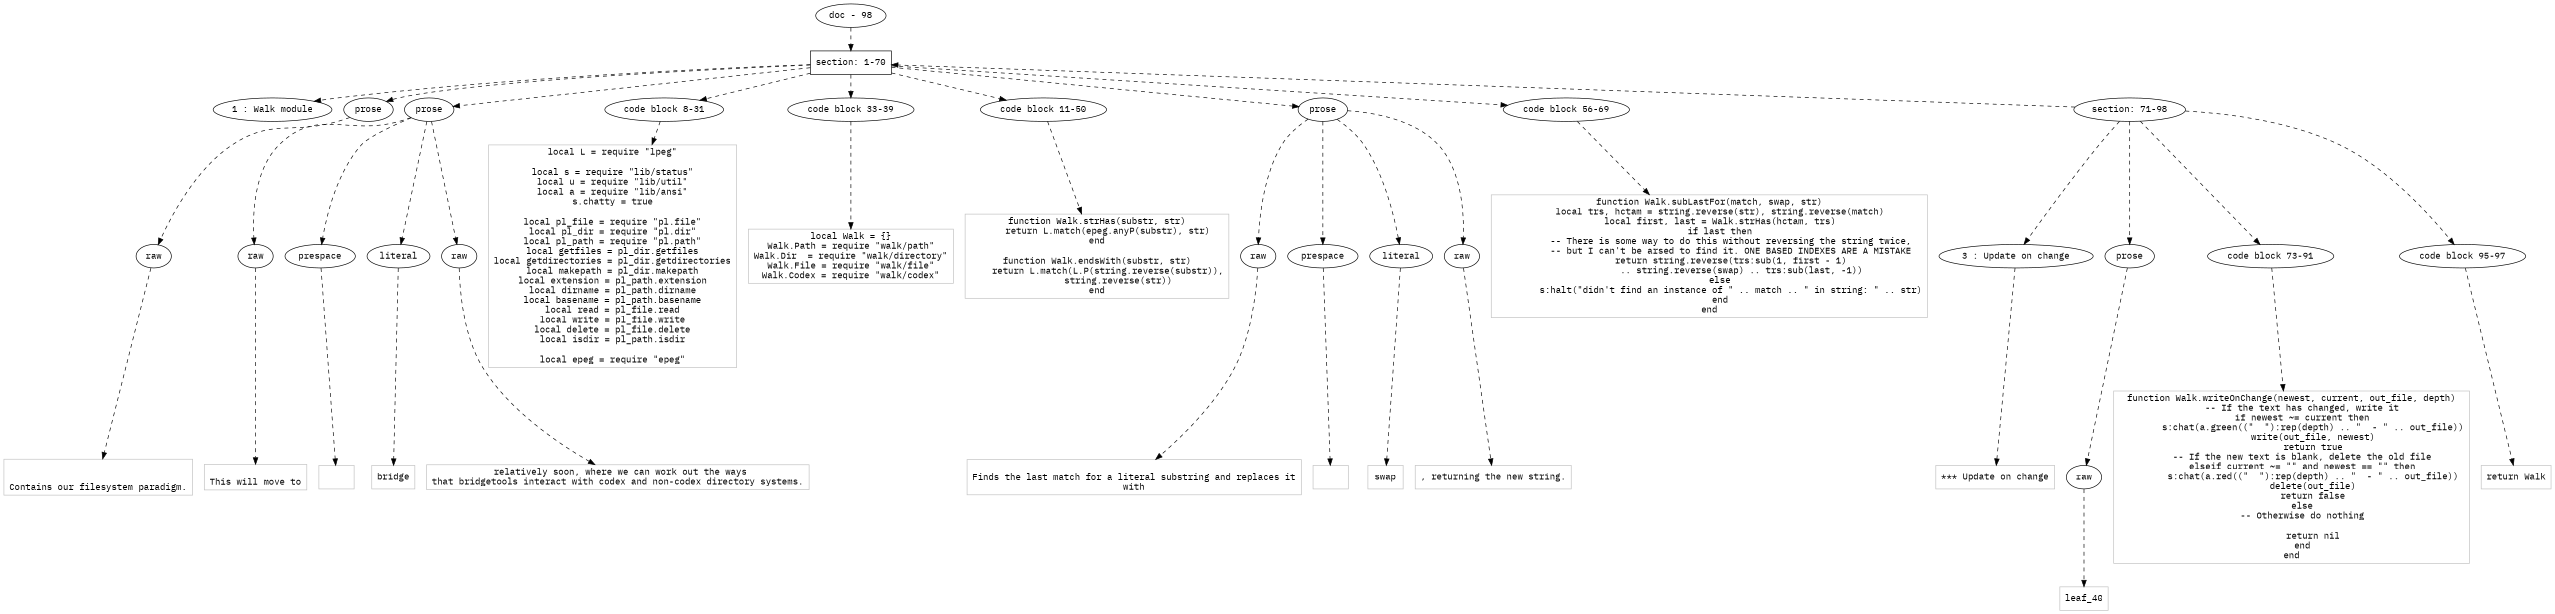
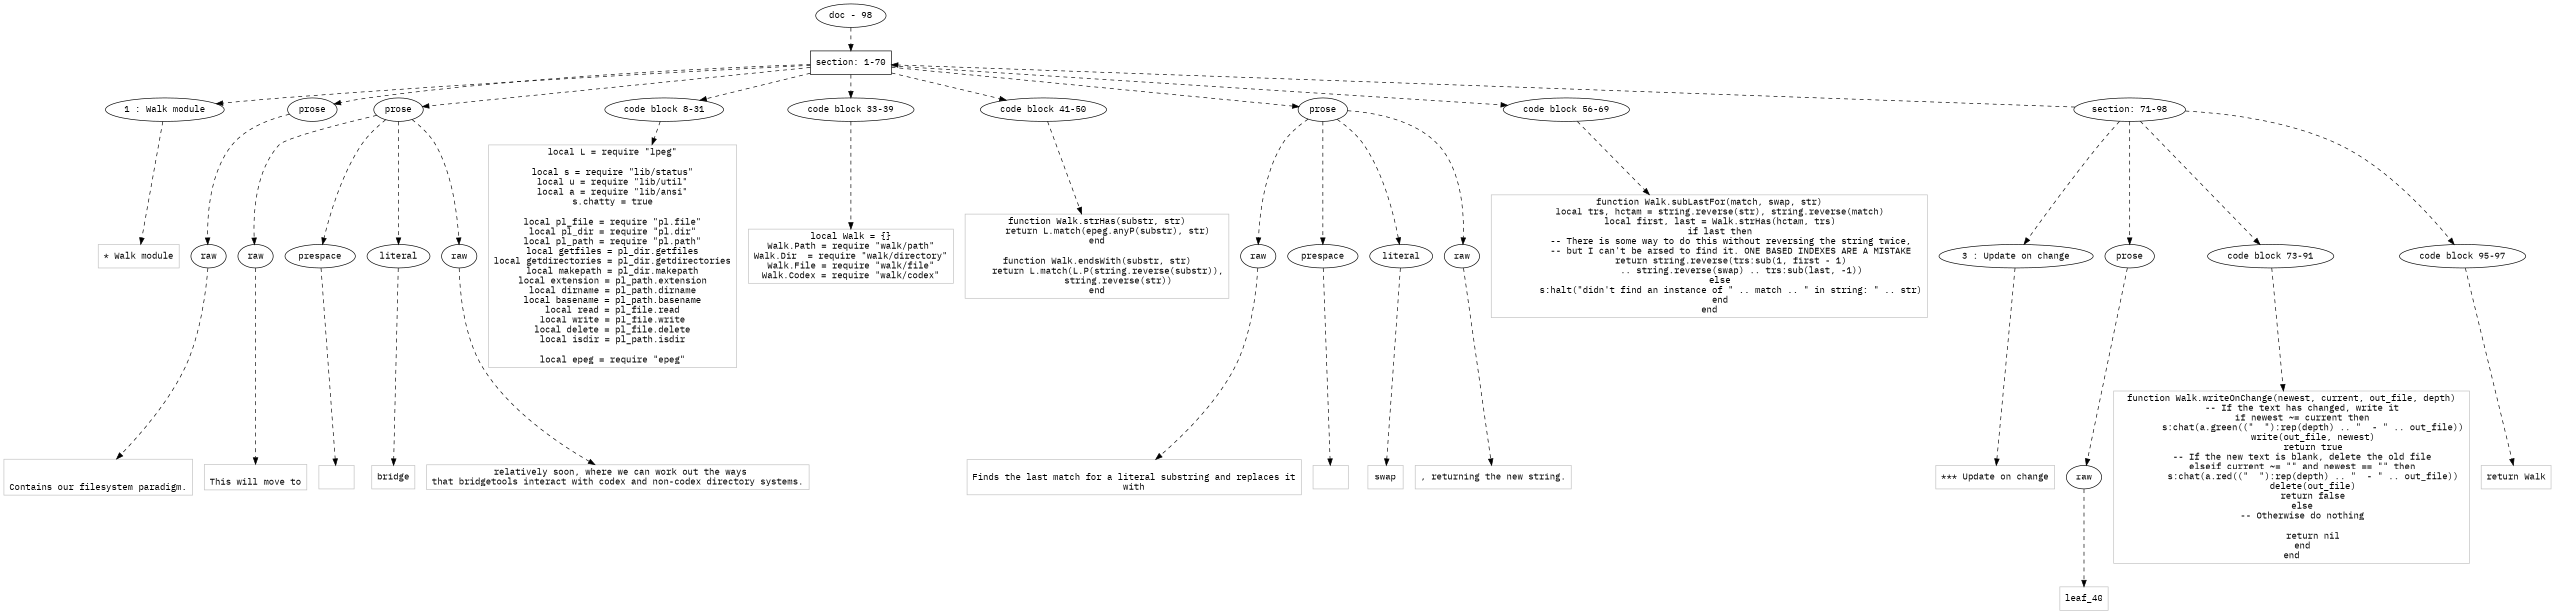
(1043, 110) -> (1043, 110)
none -> (139, 256)
